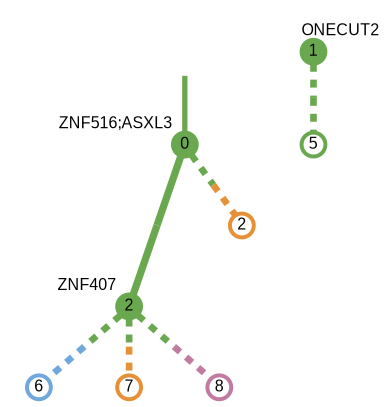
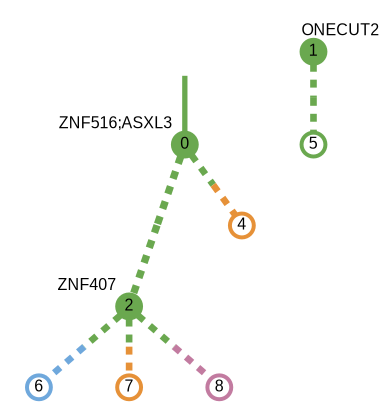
(157, 225) -> (157, 225)
(242, 225) -> (242, 225)
